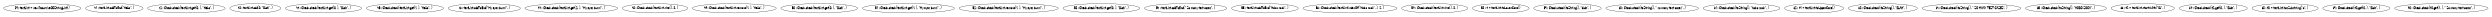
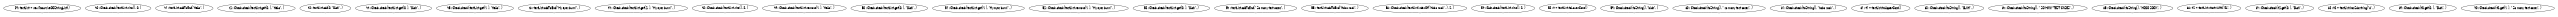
none -> (118, 8)
(1435, 8) -> (1503, 8)
(1814, 8) -> (1881, 8)
